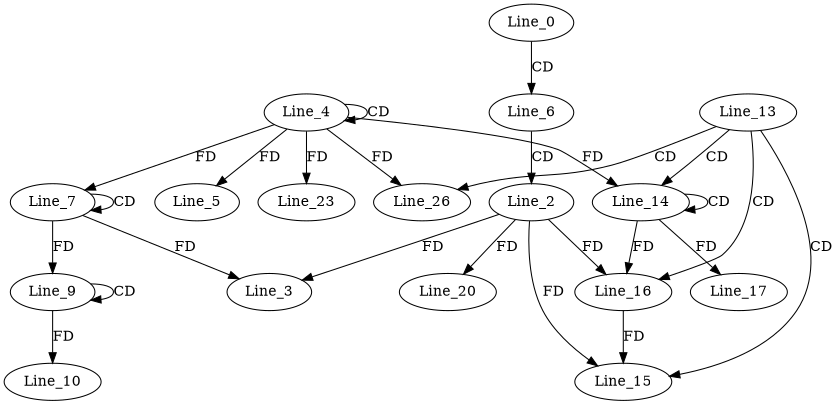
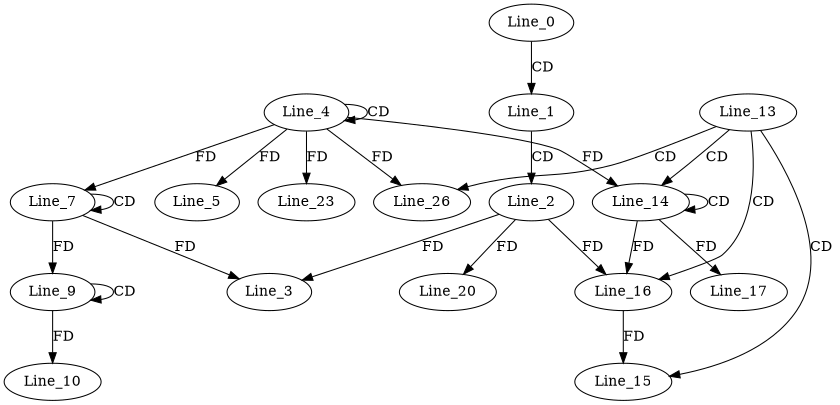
(531, 112) -> (531, 112)
(538, 300) -> none
